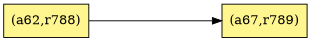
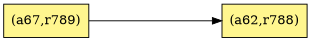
(151, 21) -> (151, 21)
